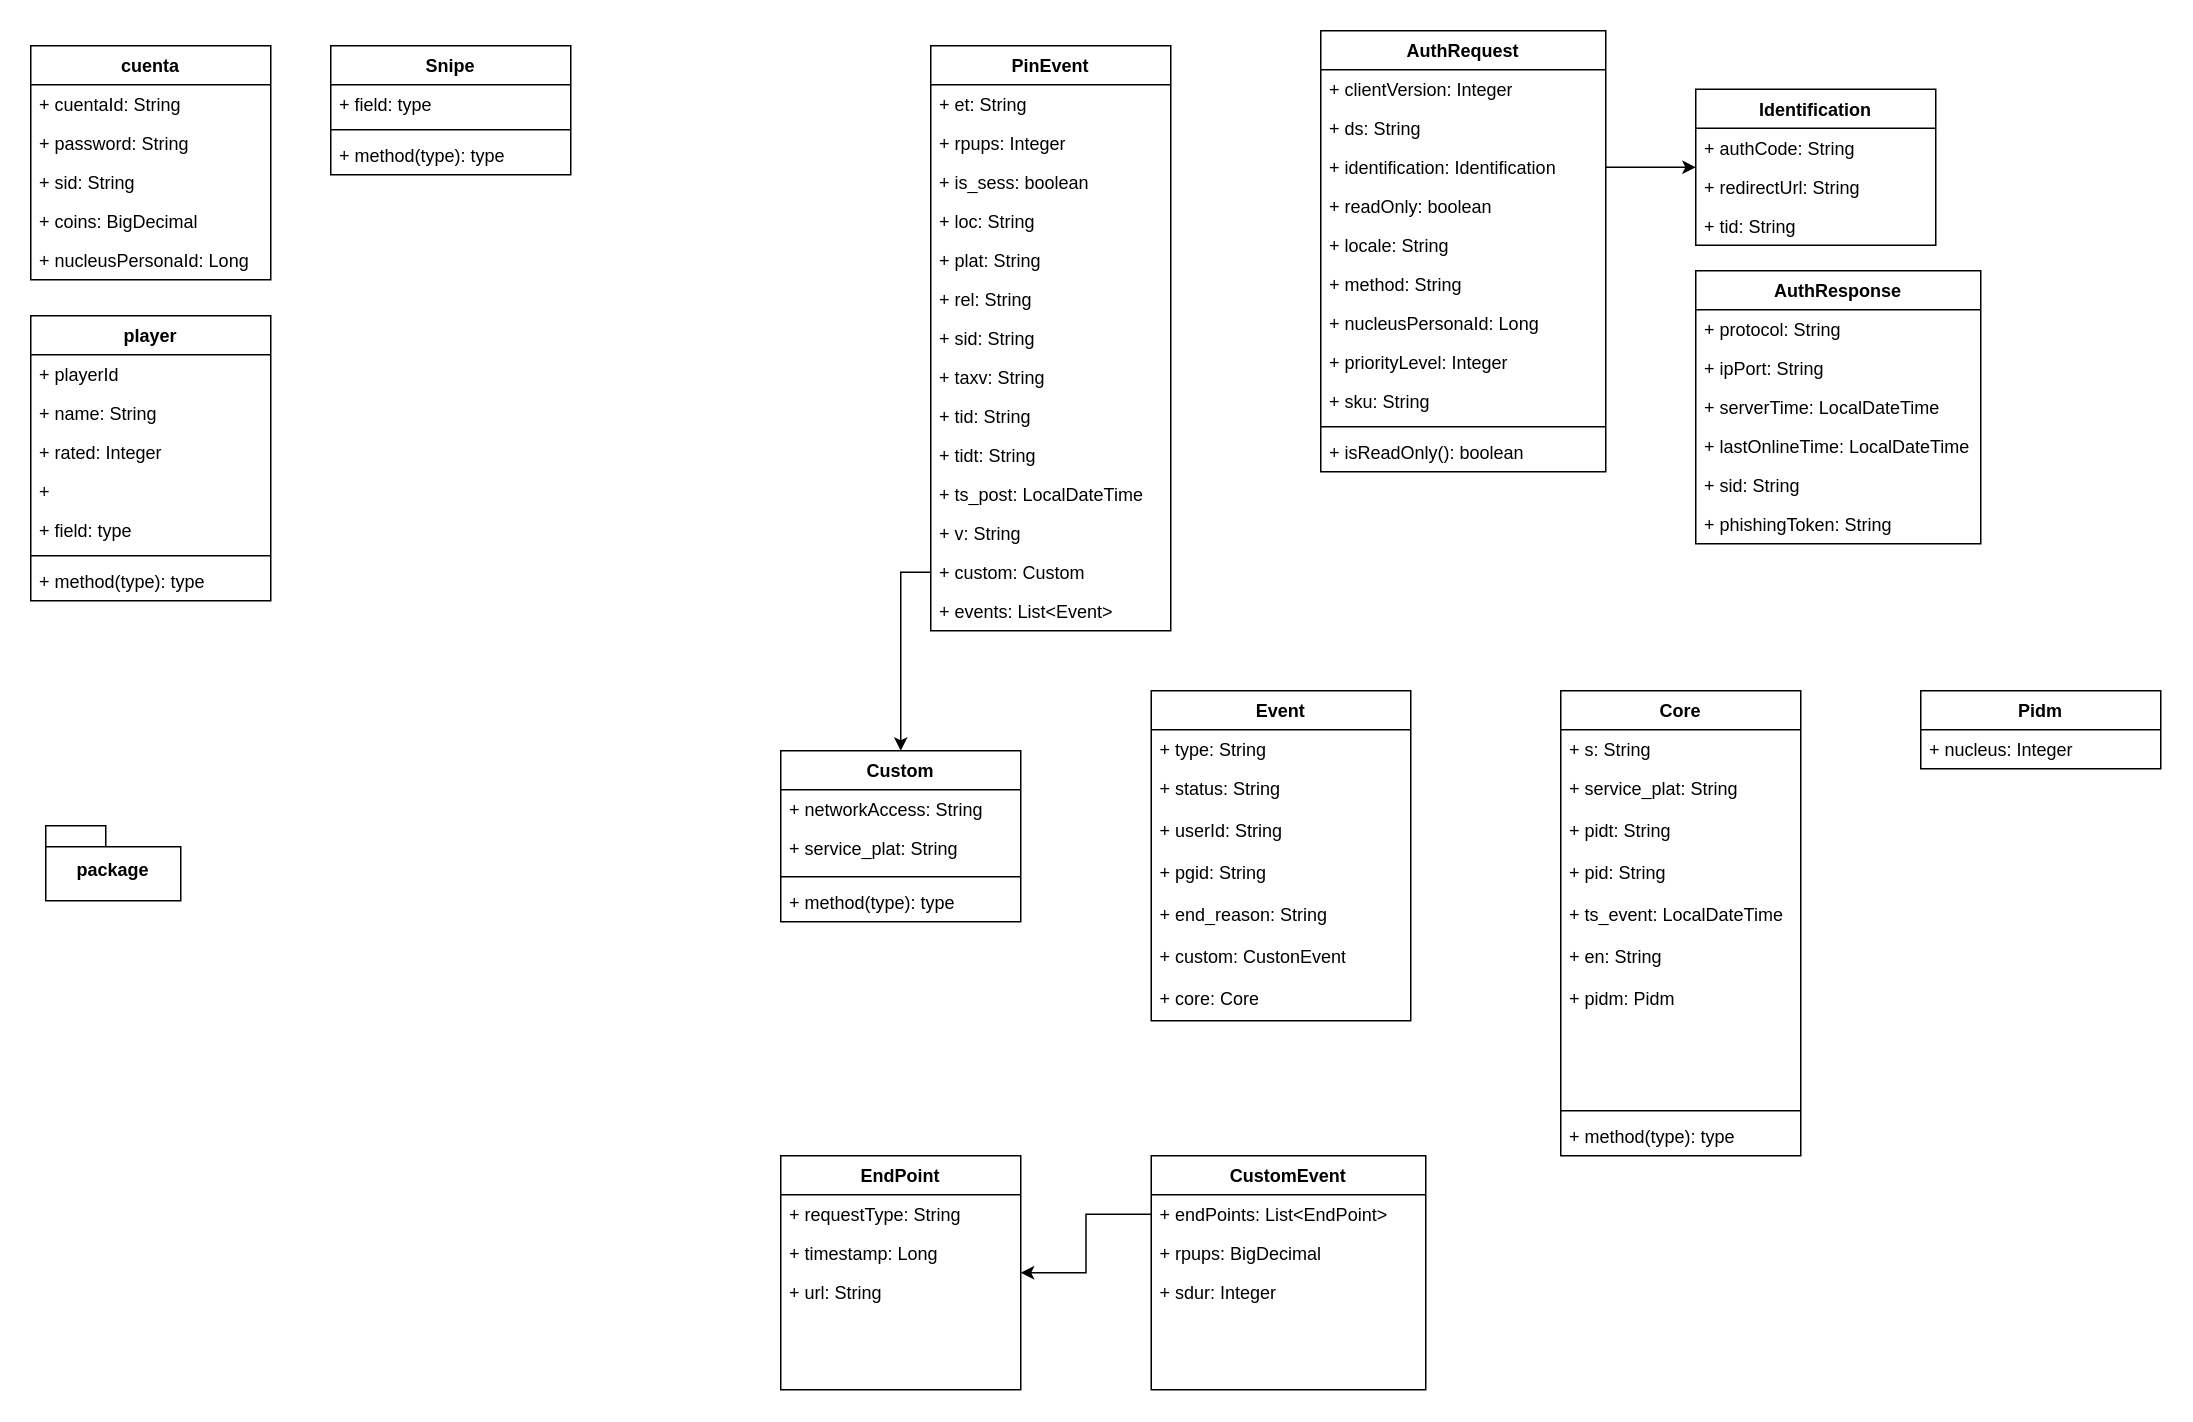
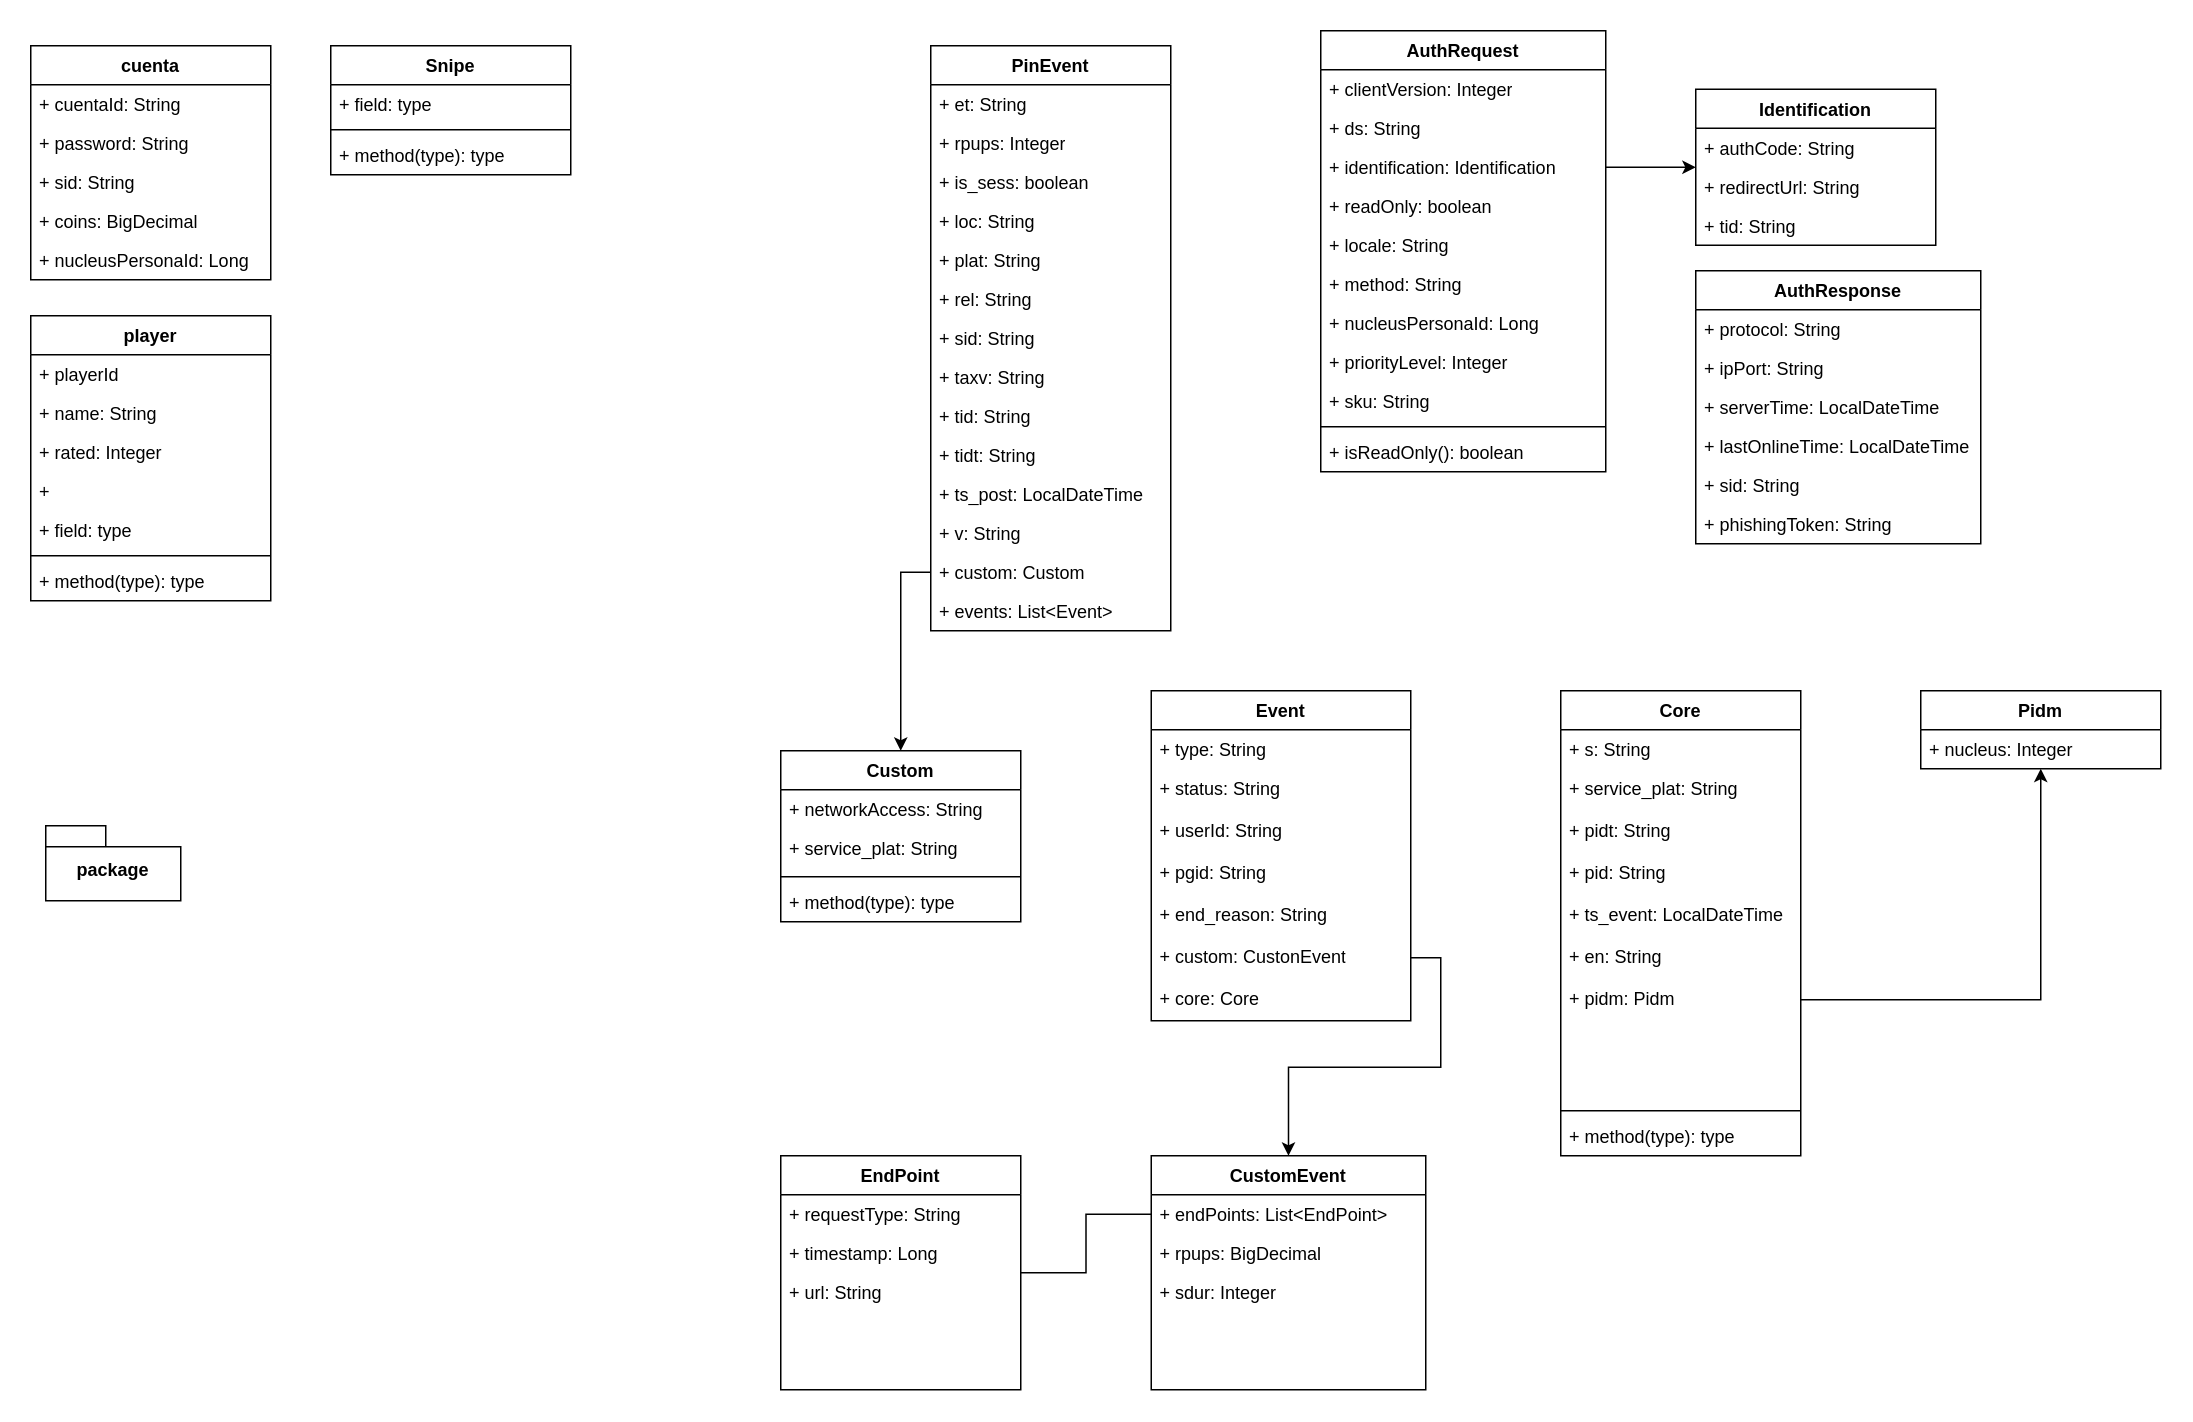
none -> (2032, 1000)
none -> (1395, 1067)
(1032, 1273) -> (1028, 1273)
